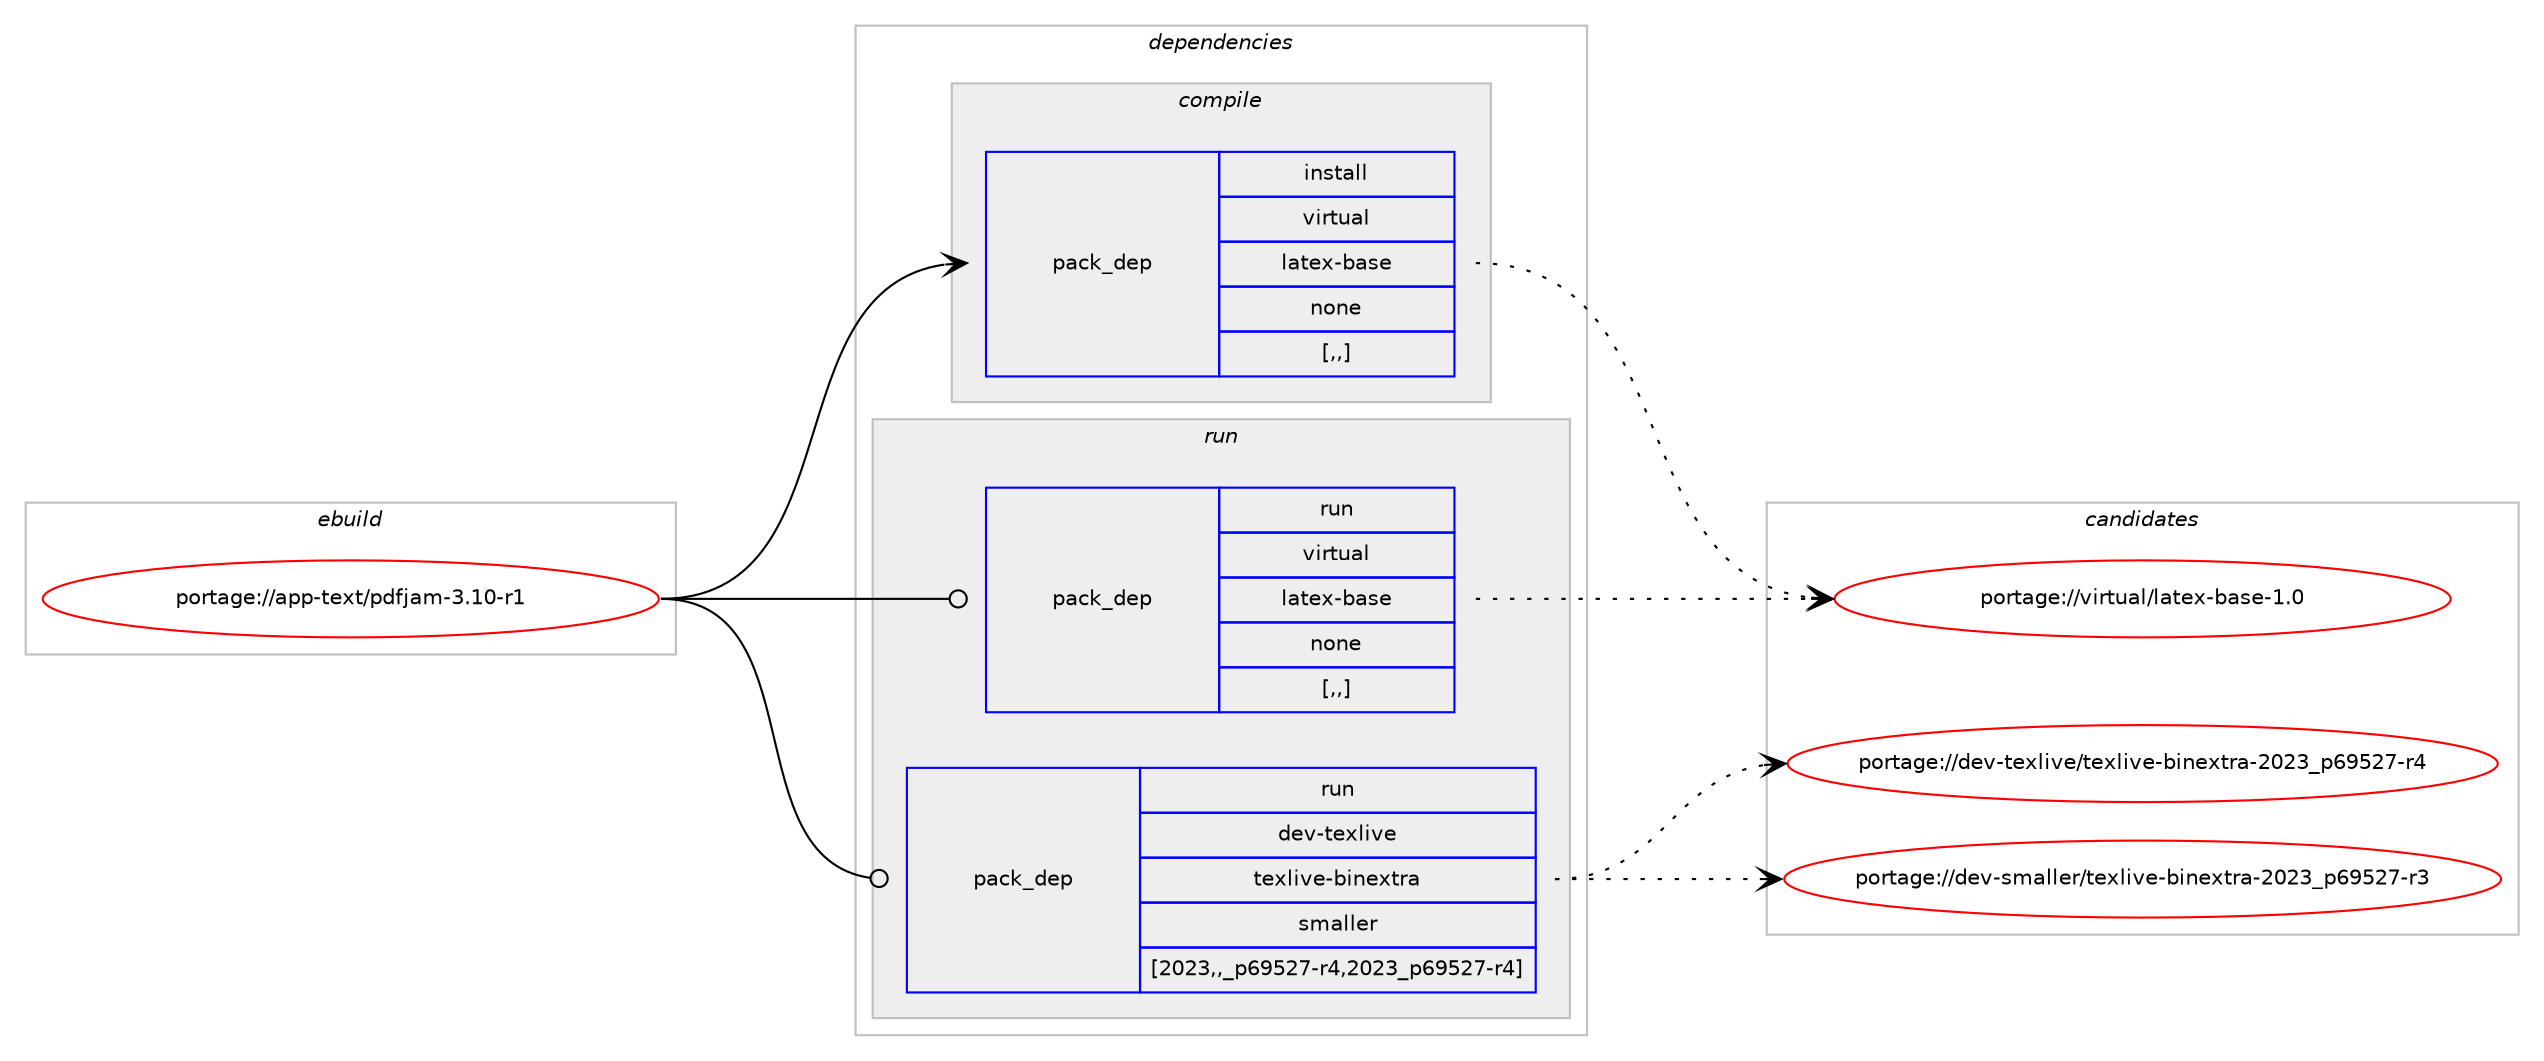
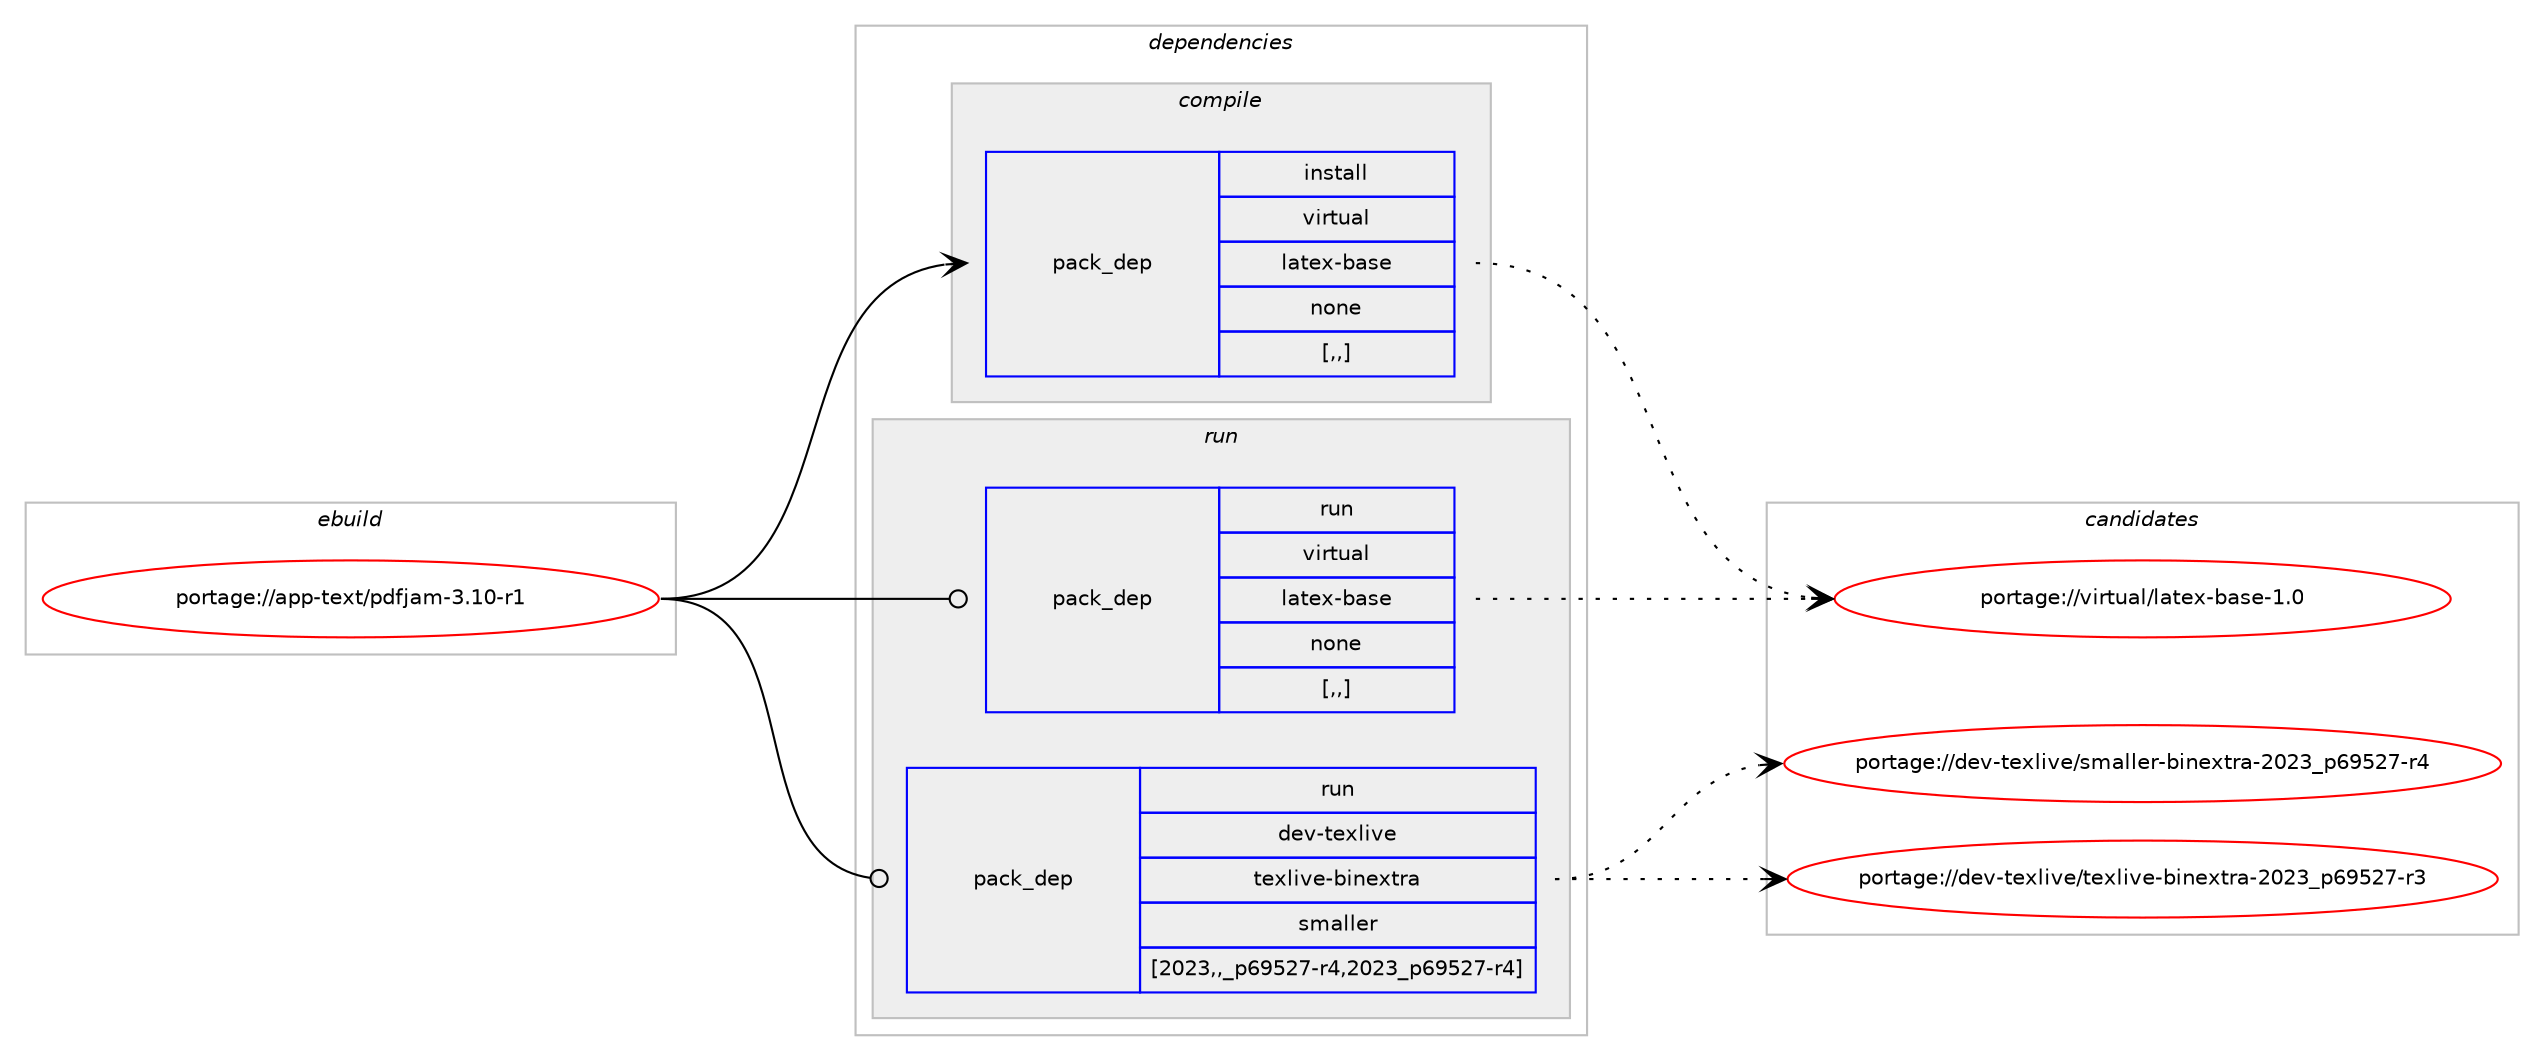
(2143, 764) -> (2143, 764)
(2143, 879) -> (2143, 879)
